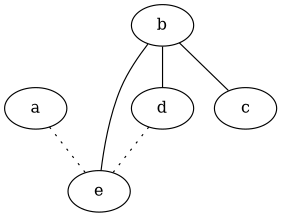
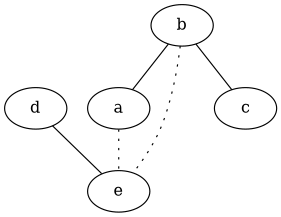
(163, 67) -> (150, 67)
(115, 104) -> (166, 113)
(131, 150) -> (77, 150)
